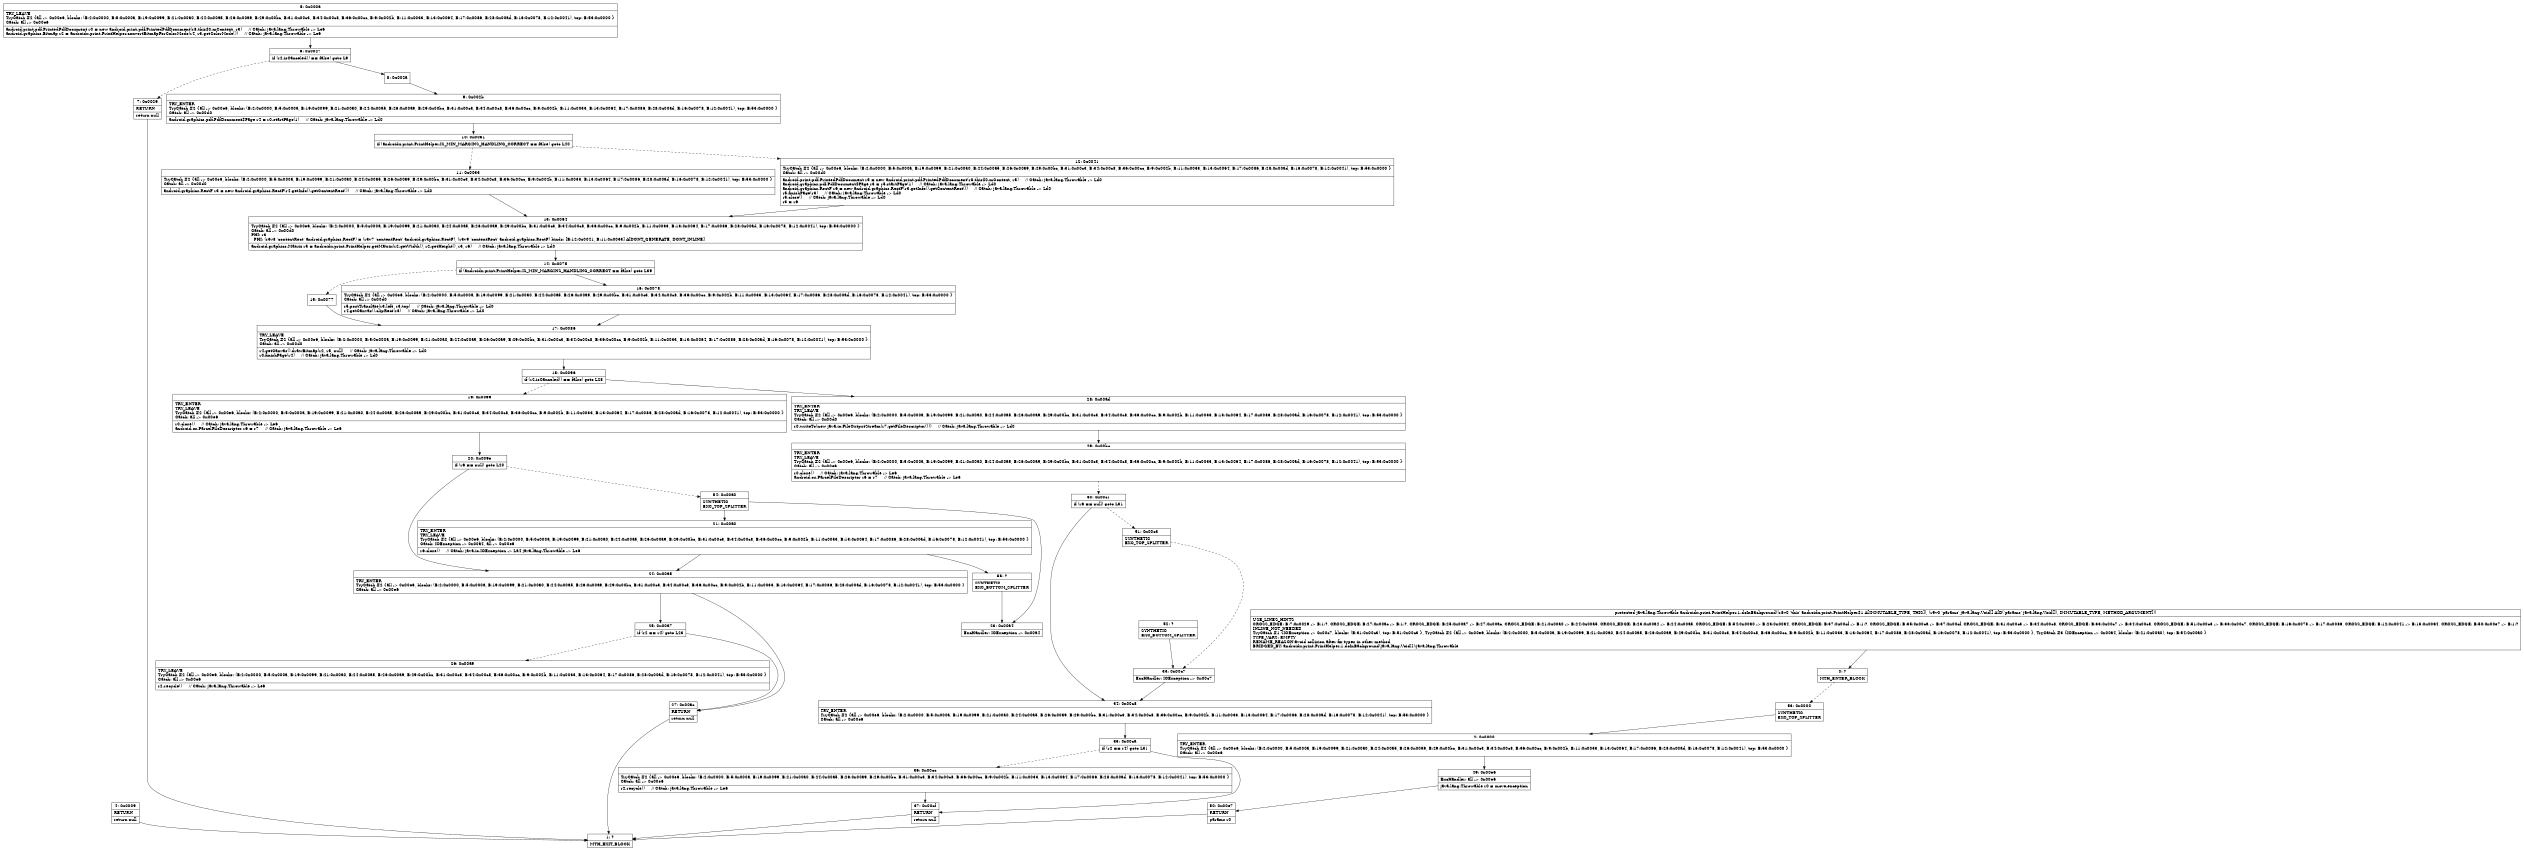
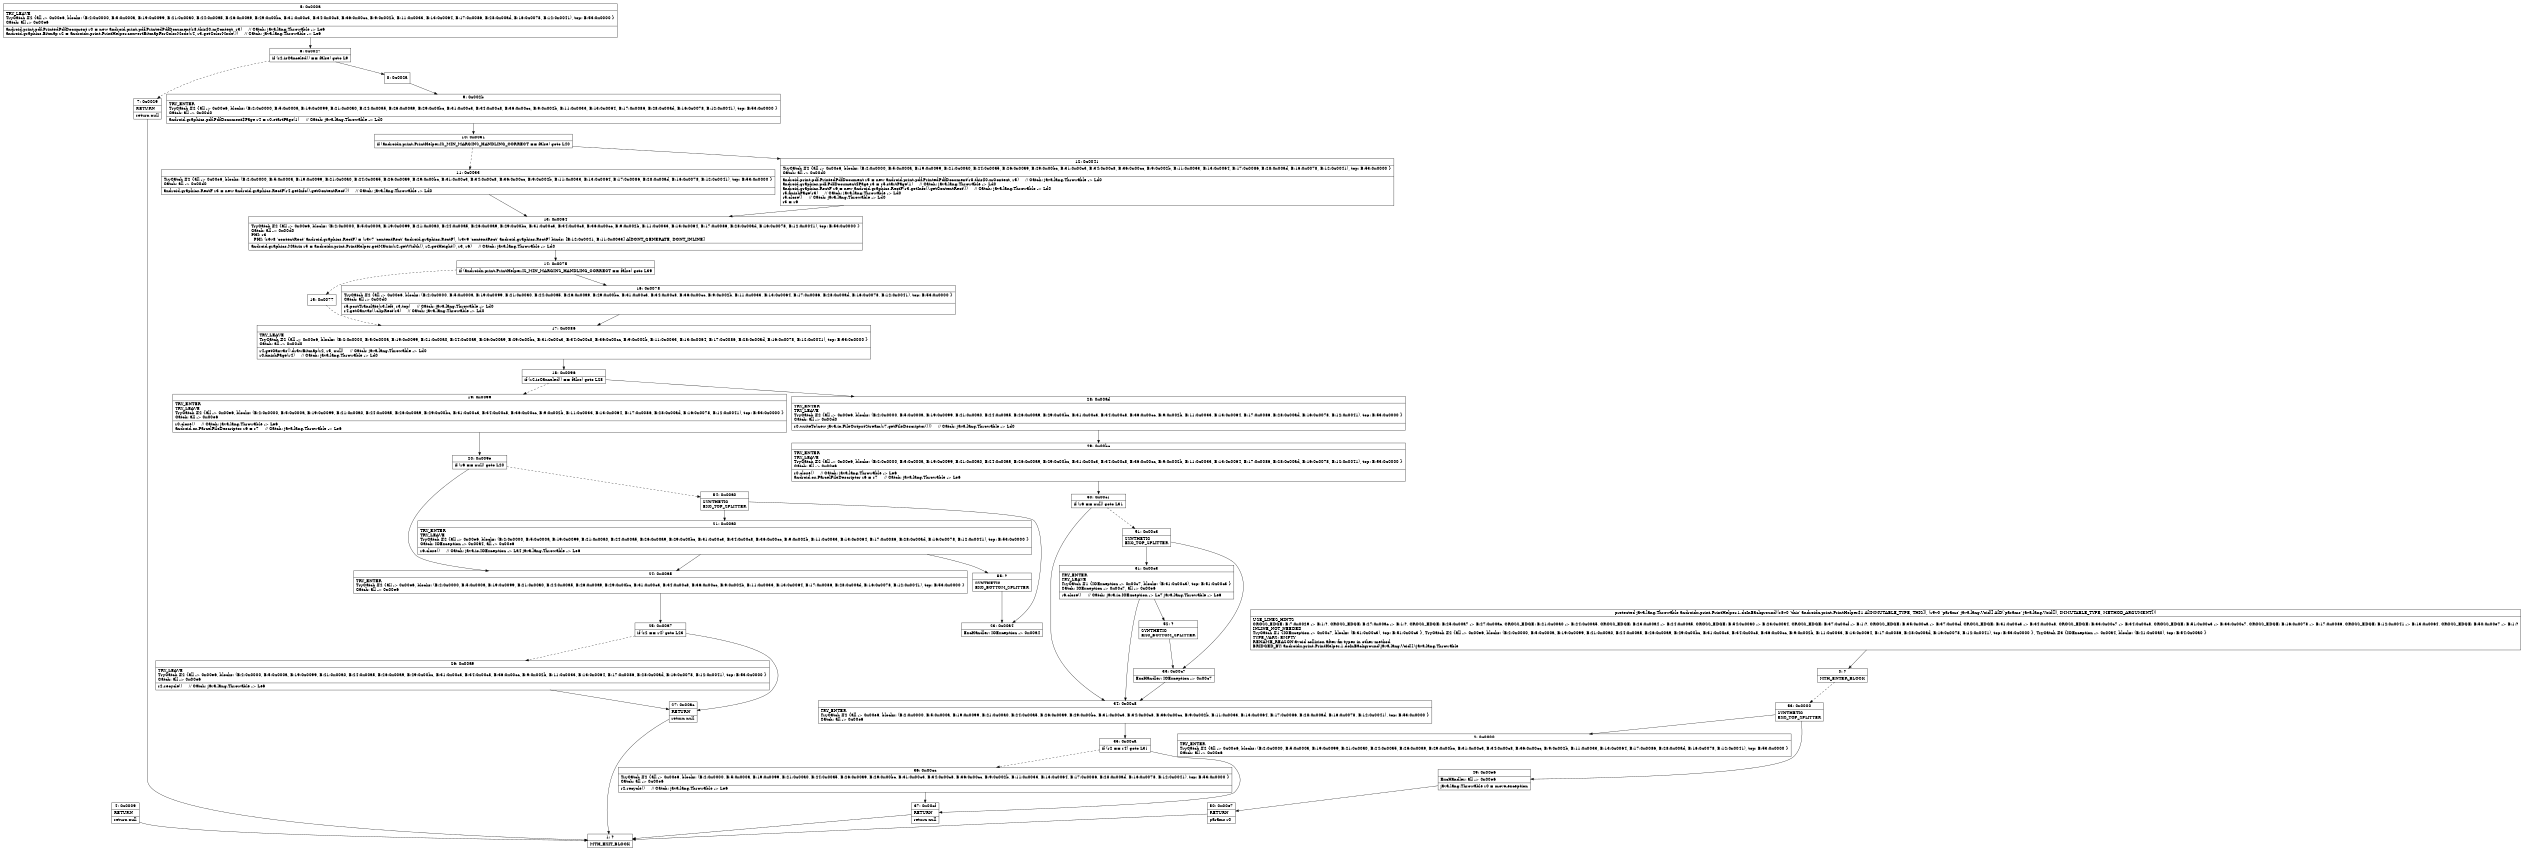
(675, 152) -> (675, 152)
(351, 319) -> (351, 319)
(1099, 486) -> (1099, 486)
none -> (1147, 582)
(1243, 591) -> (1243, 591)
(780, 662) -> (608, 699)
(1484, 761) -> (1684, 774)
